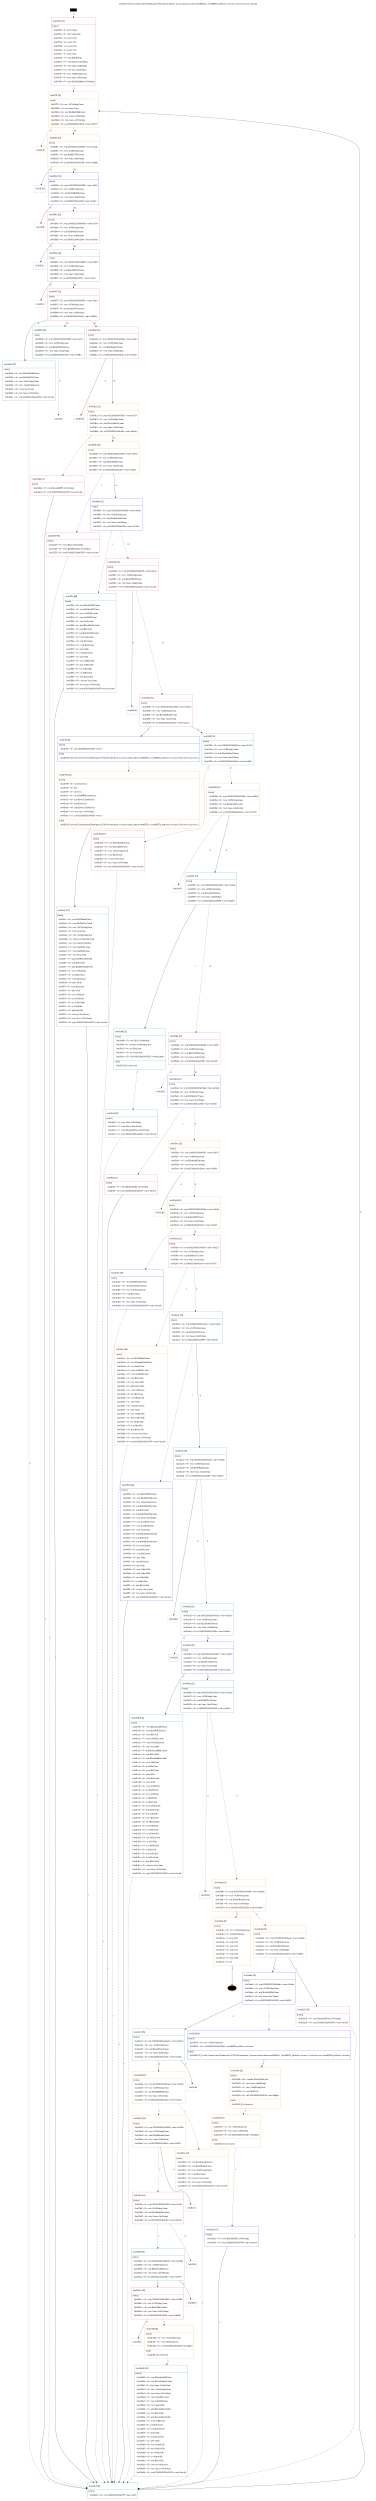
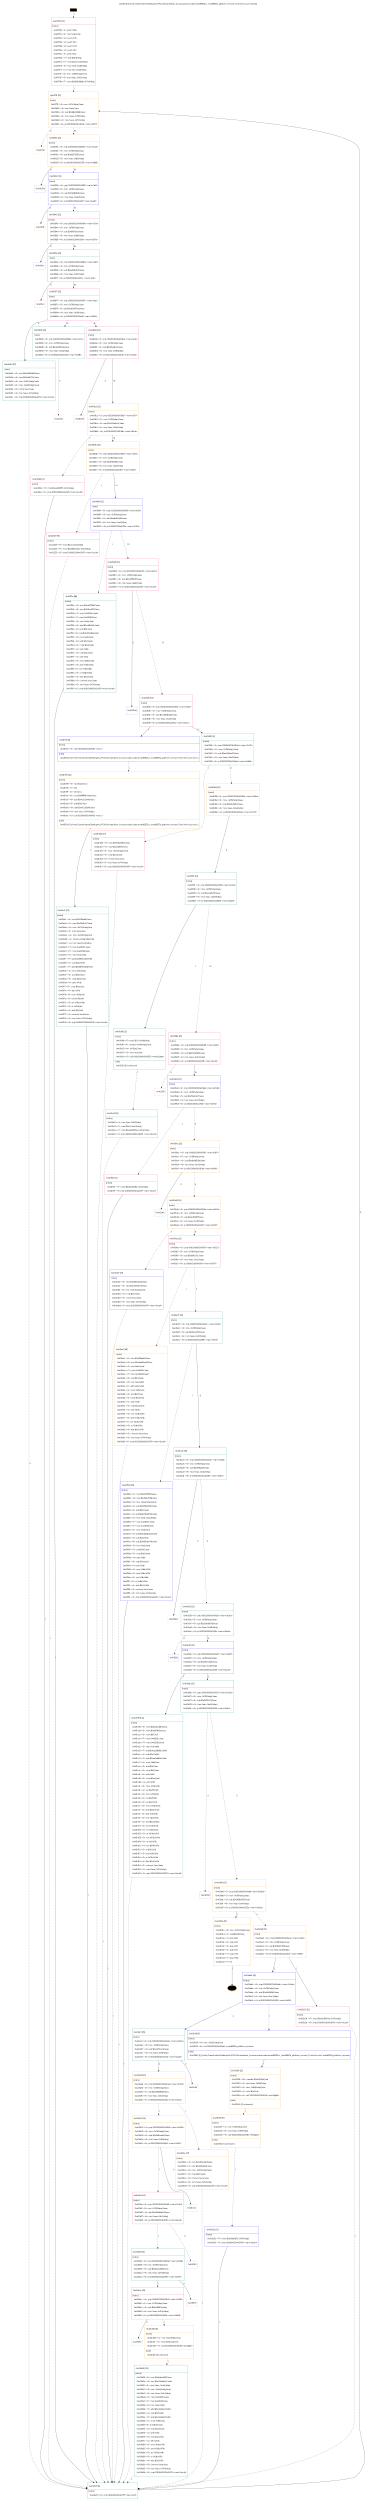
(177, 889) -> none
